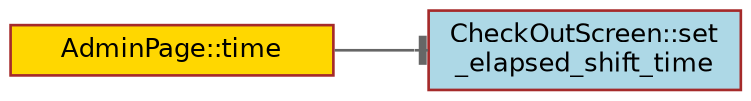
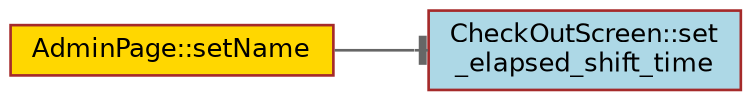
(172, 50) -> (172, 50)
